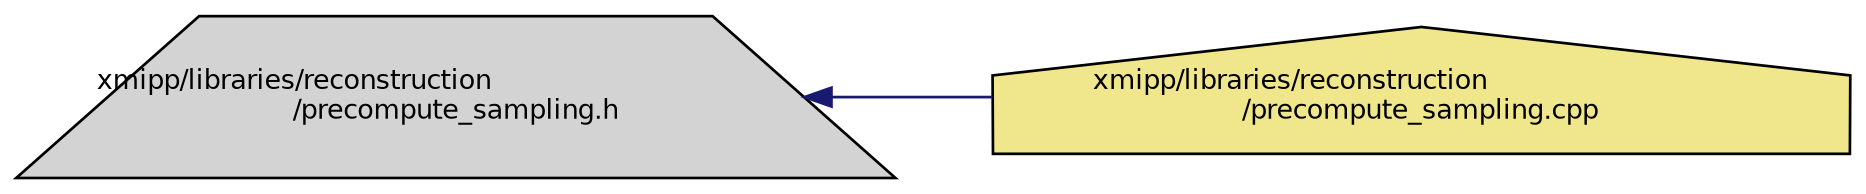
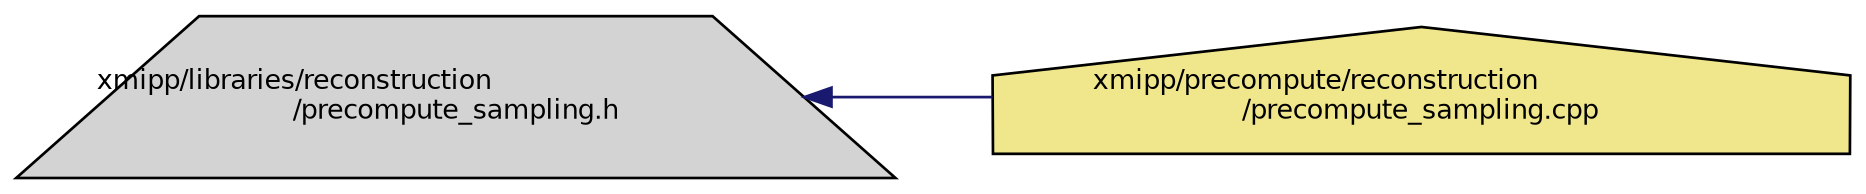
(1421, 97) -> (1421, 97)
